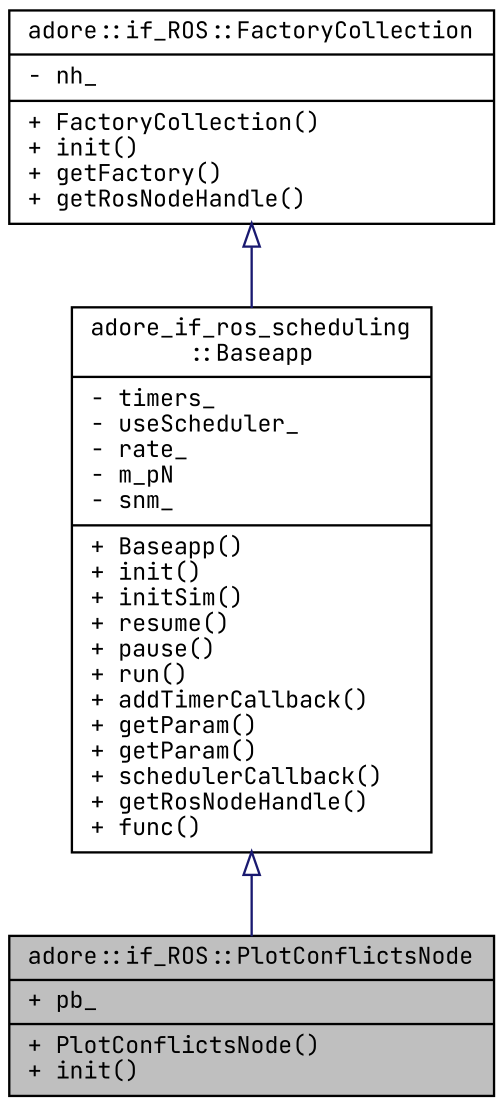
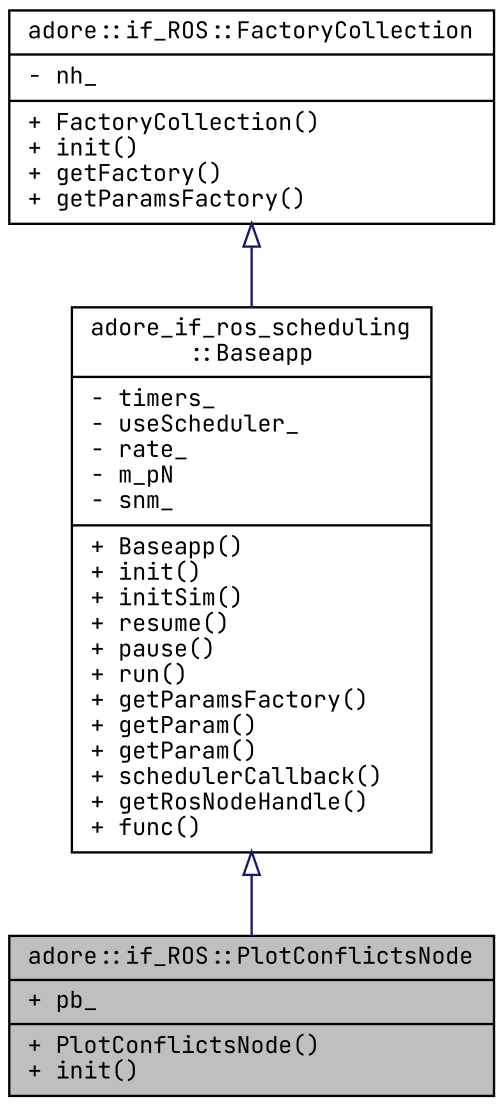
(168, 199) -> (168, 199)
(231, 700) -> (231, 700)
